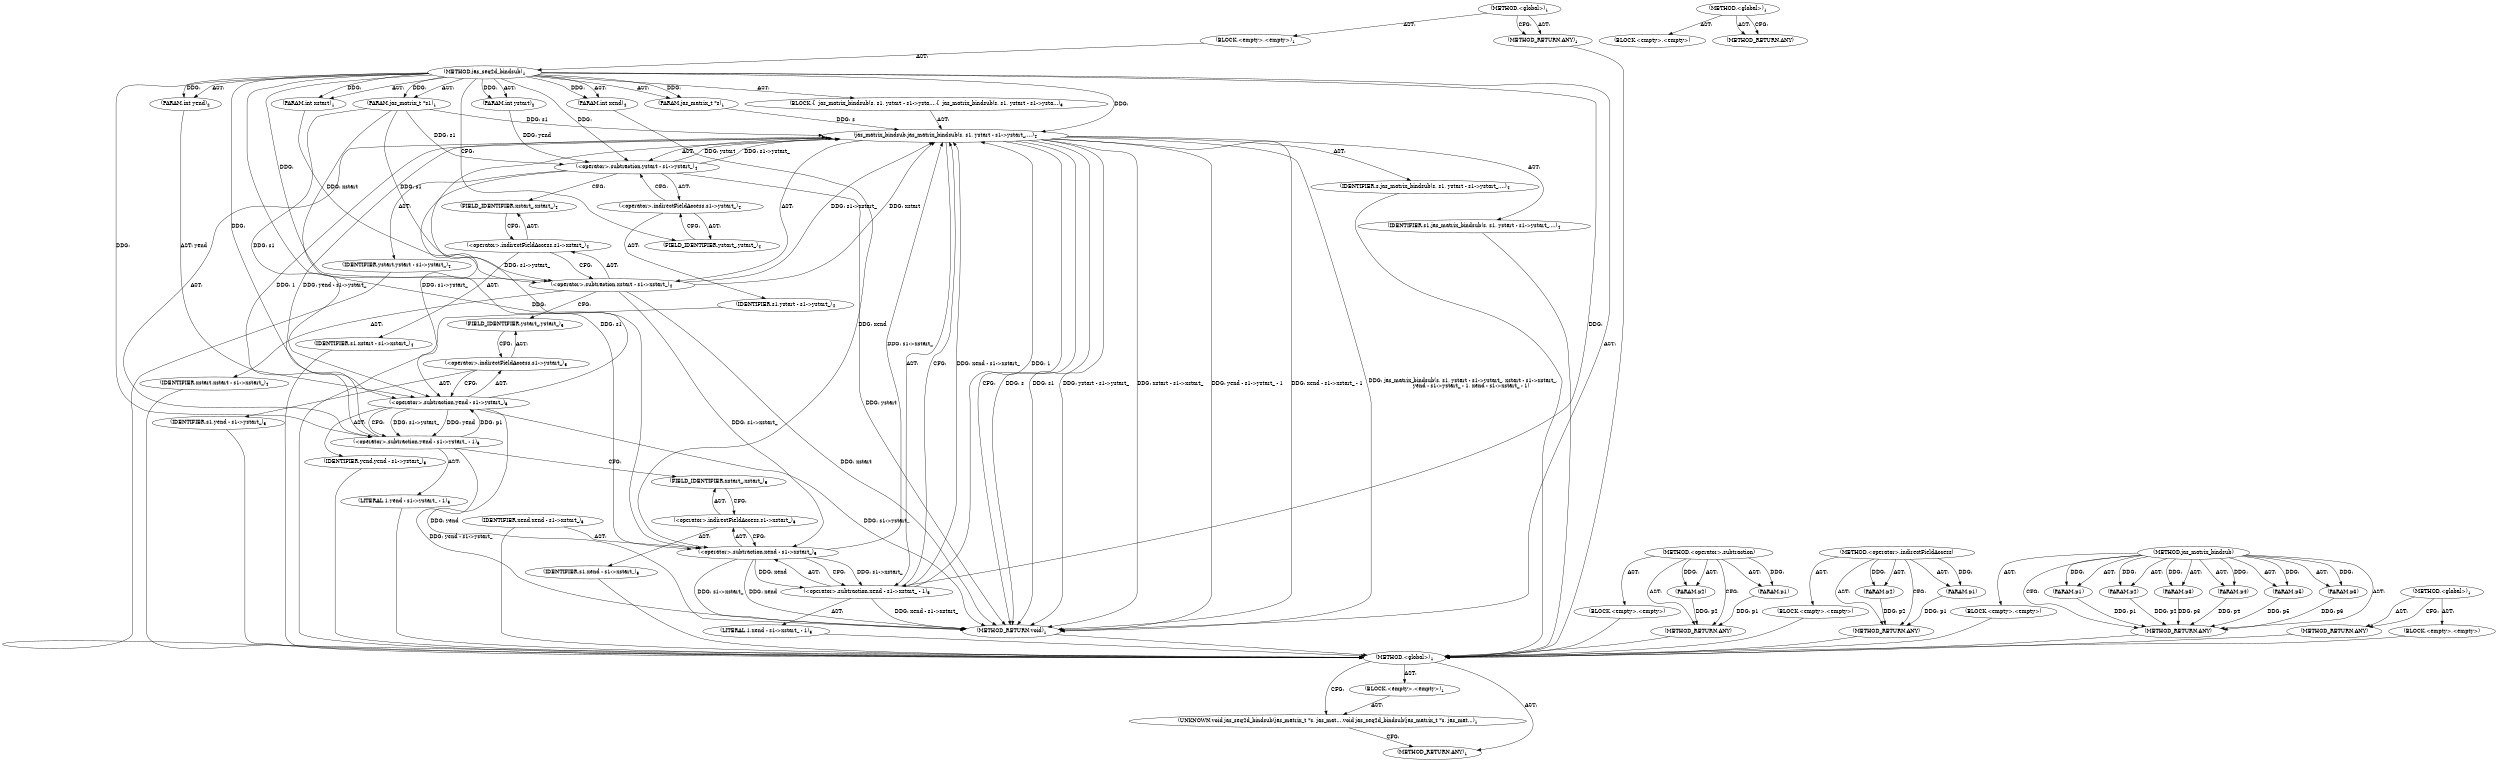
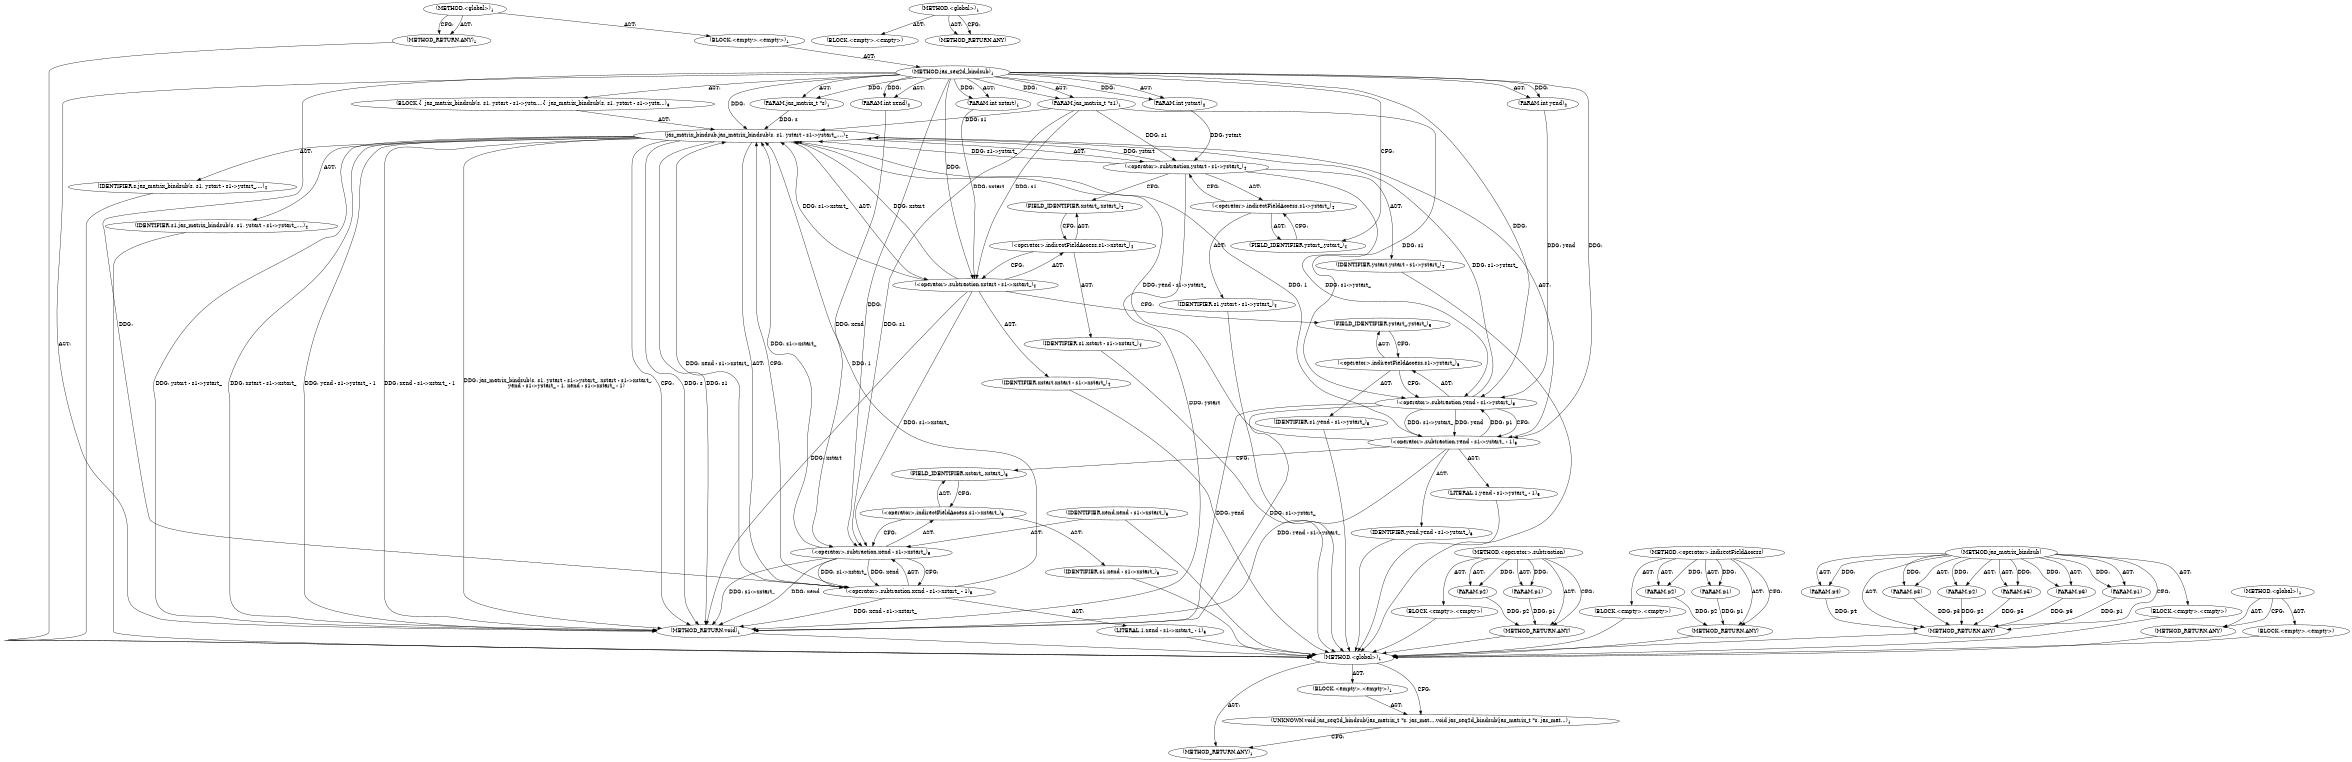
(566, 113) -> none
(537, 136) -> (1226, 136)
(194, 246) -> (1561, 246)
(343, 421) -> (1429, 483)
